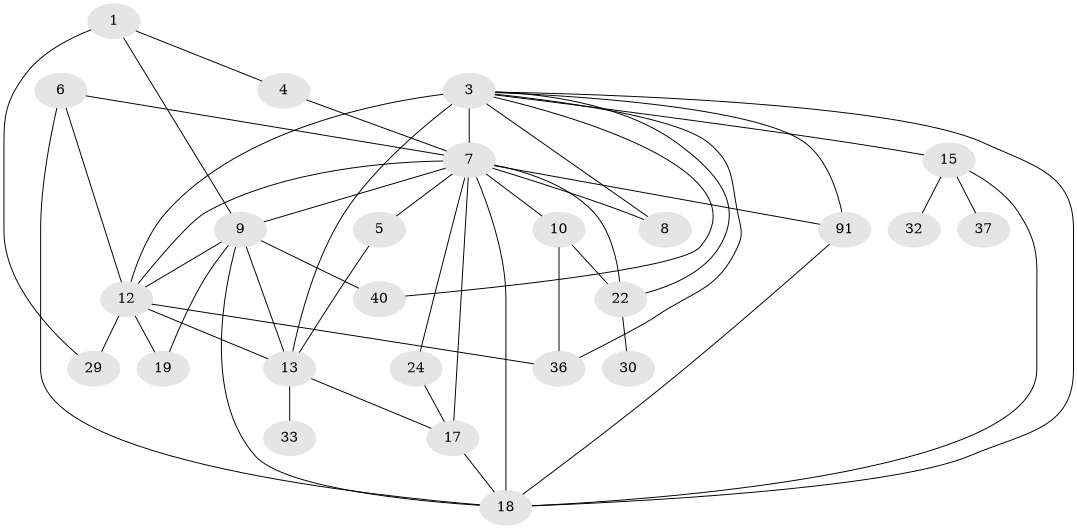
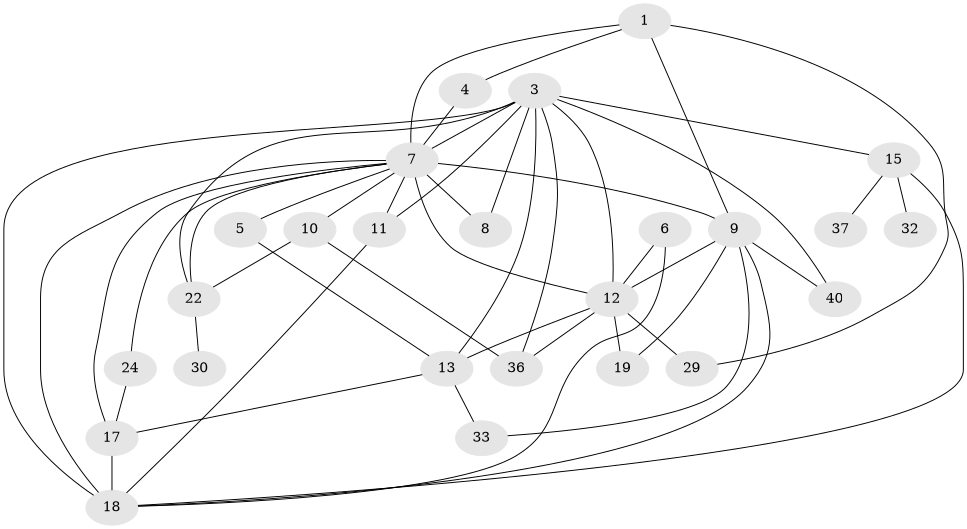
(265, 125) -> (486, 48)
(845, 230) -> (379, 230)
(265, 299) -> (691, 406)
